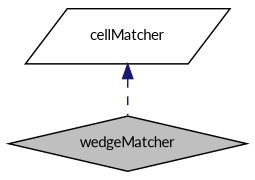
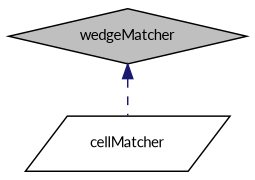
(128, 97) -> (128, 97)
